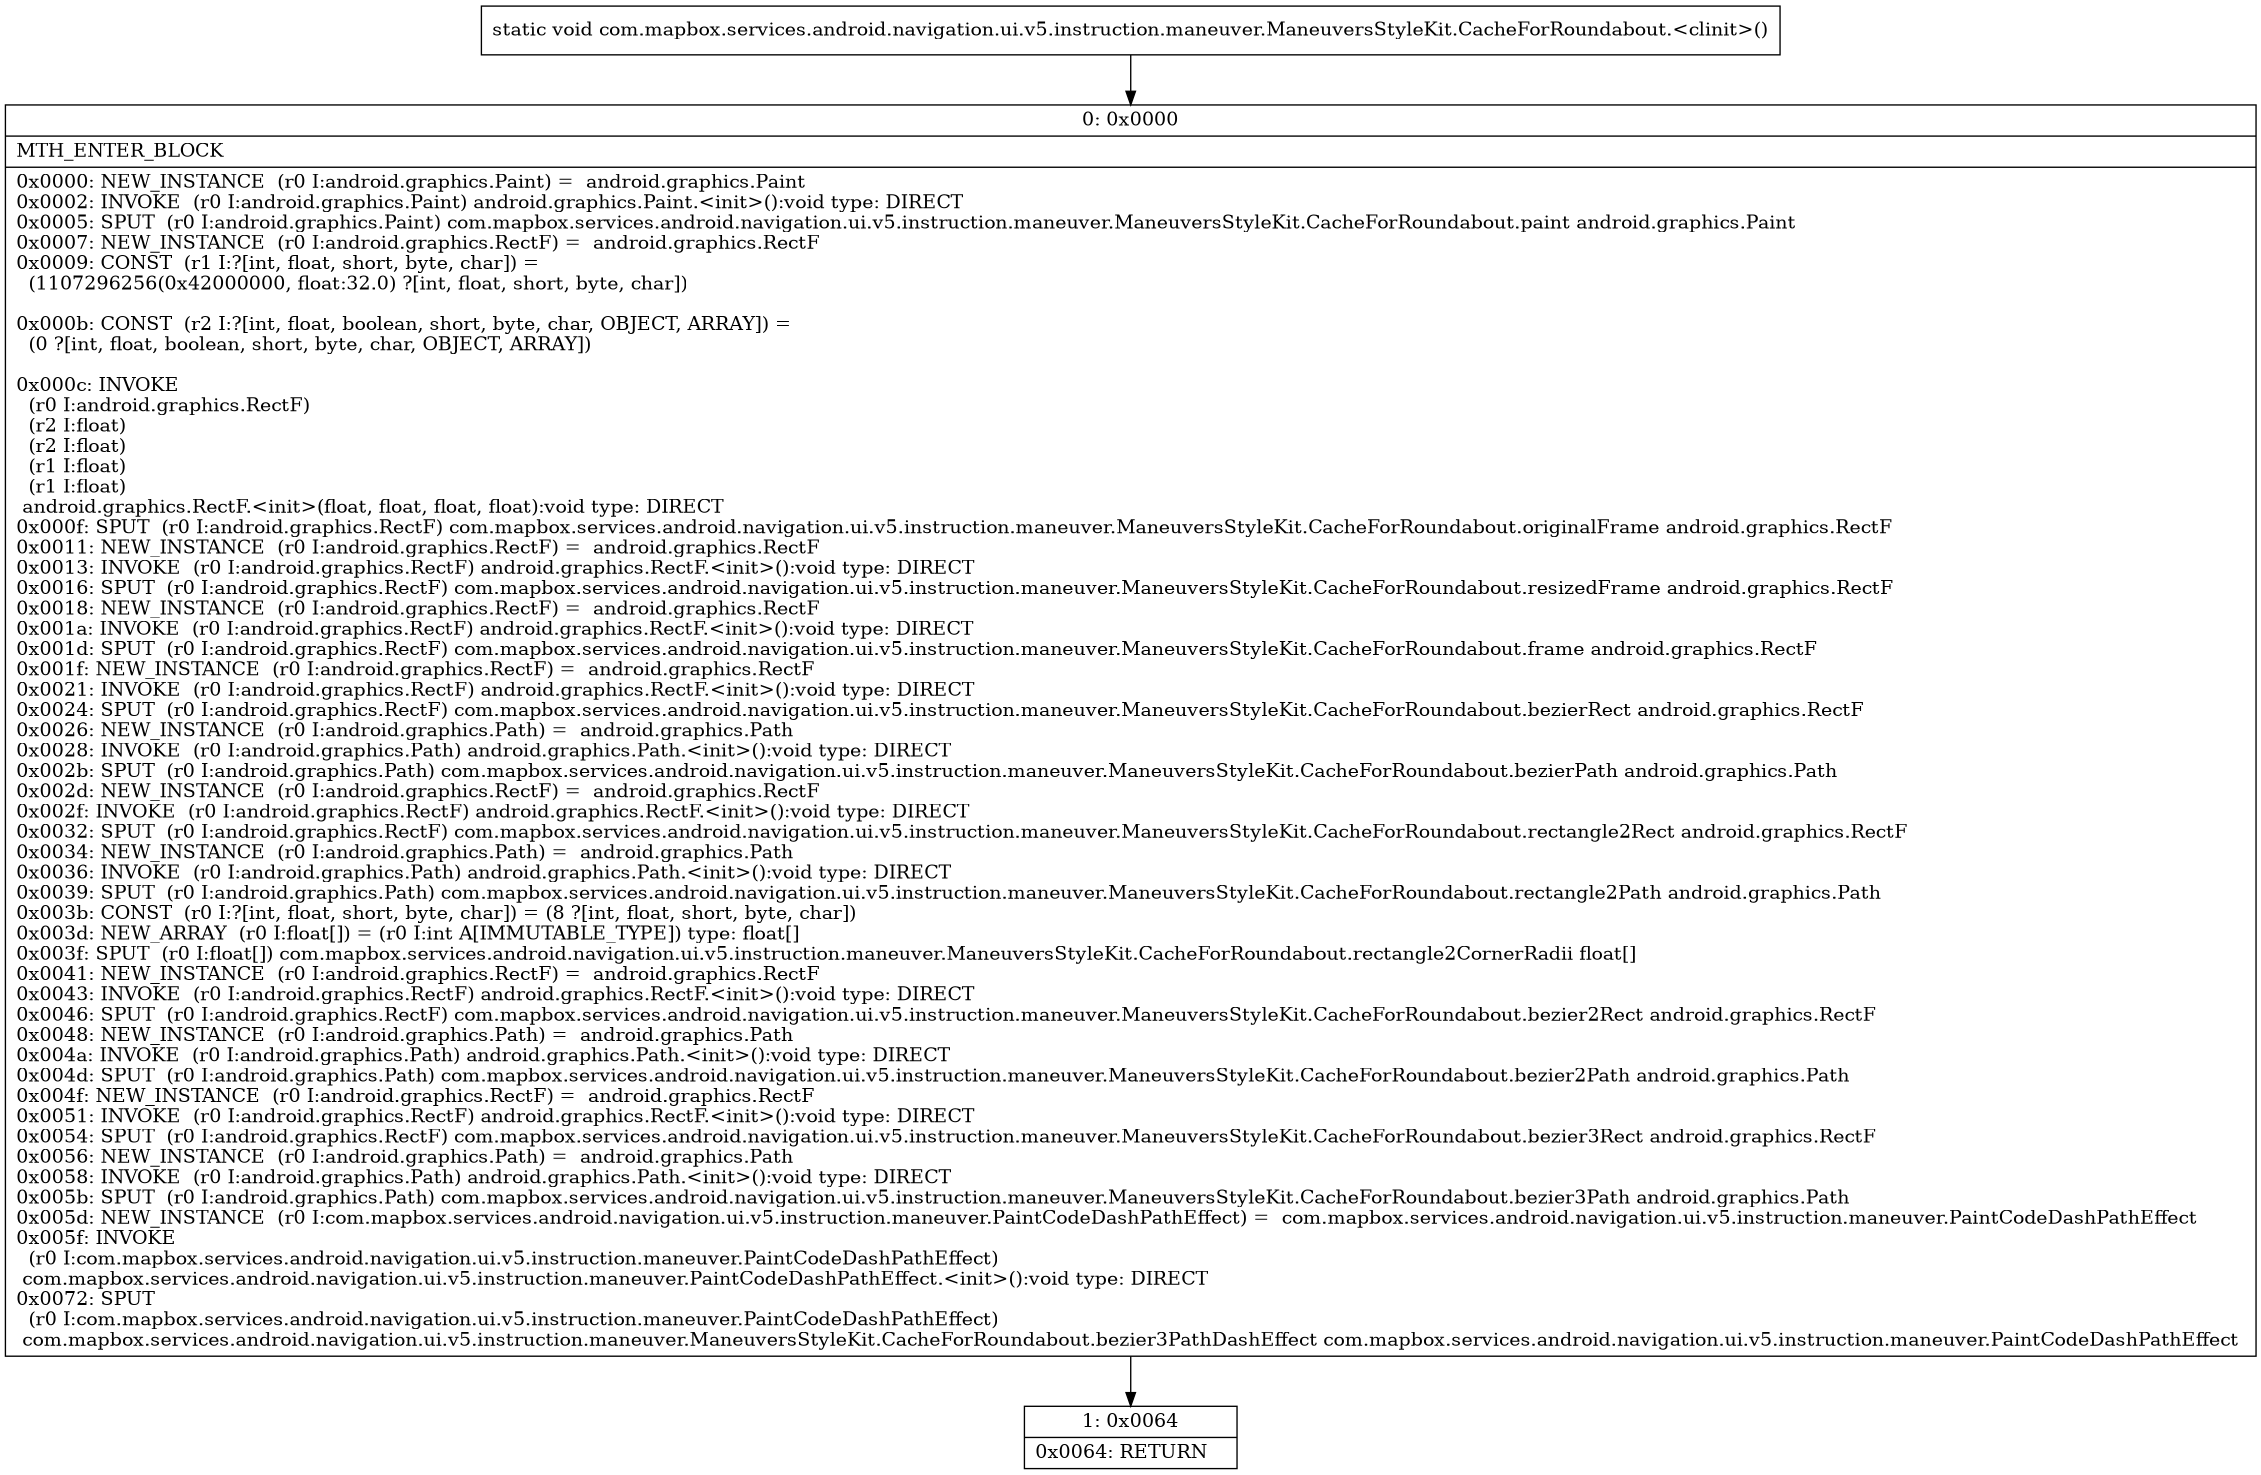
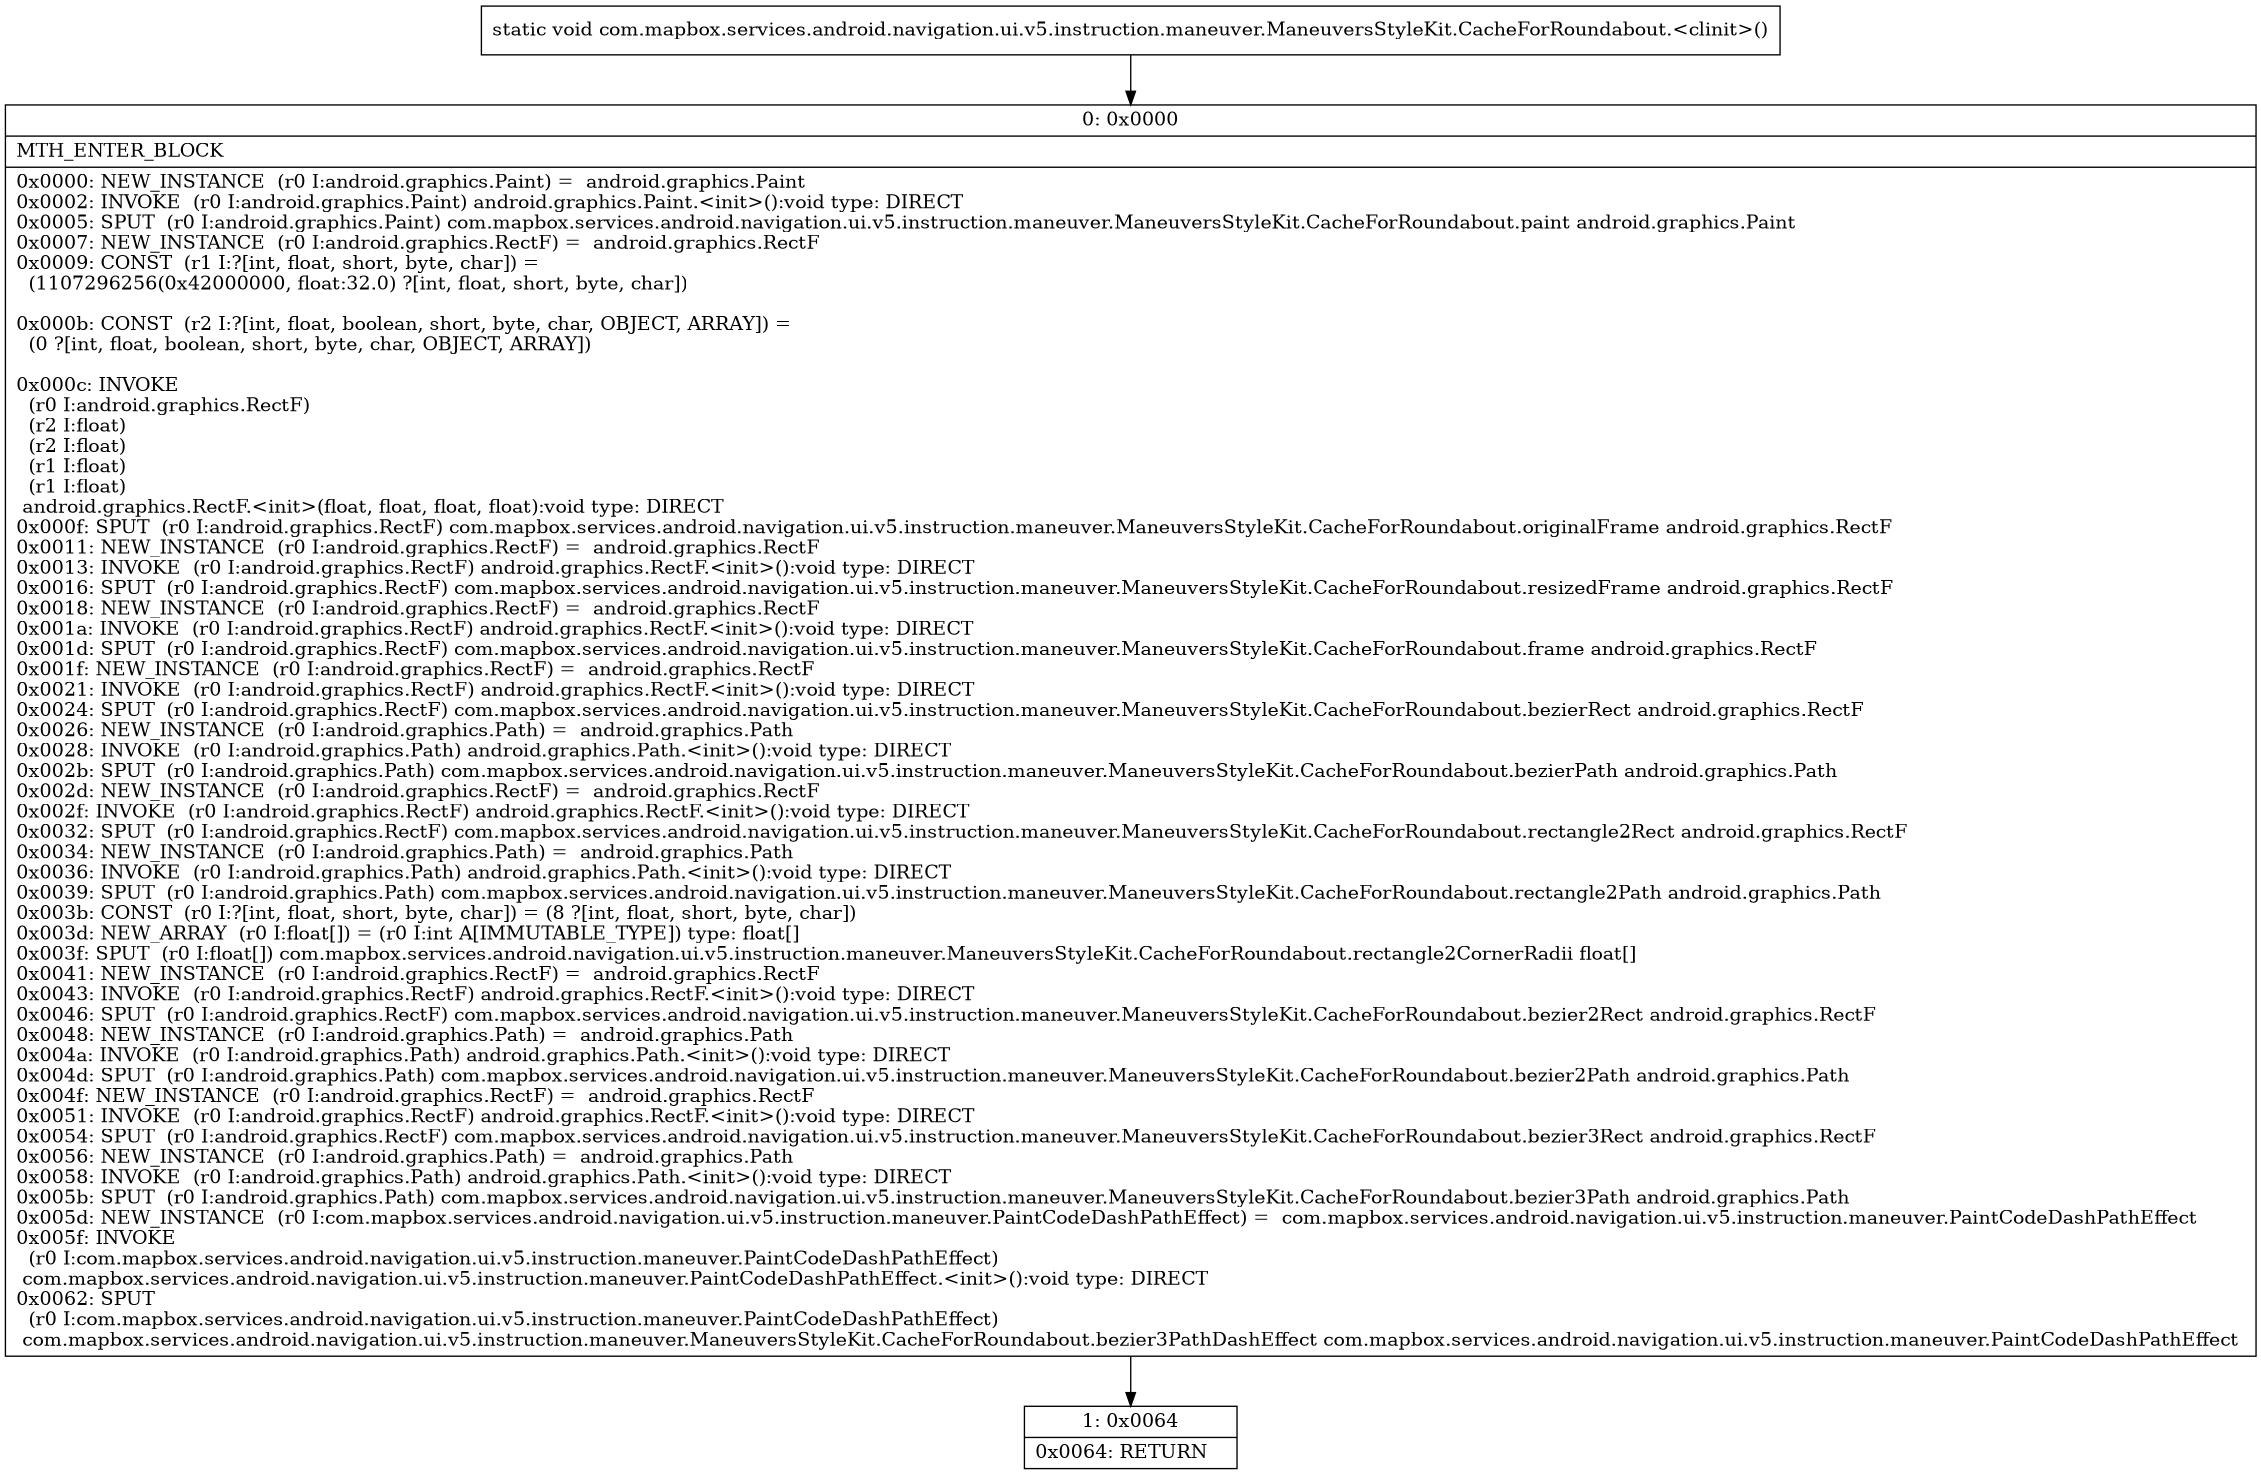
(92, 1299) -> (92, 1299)
